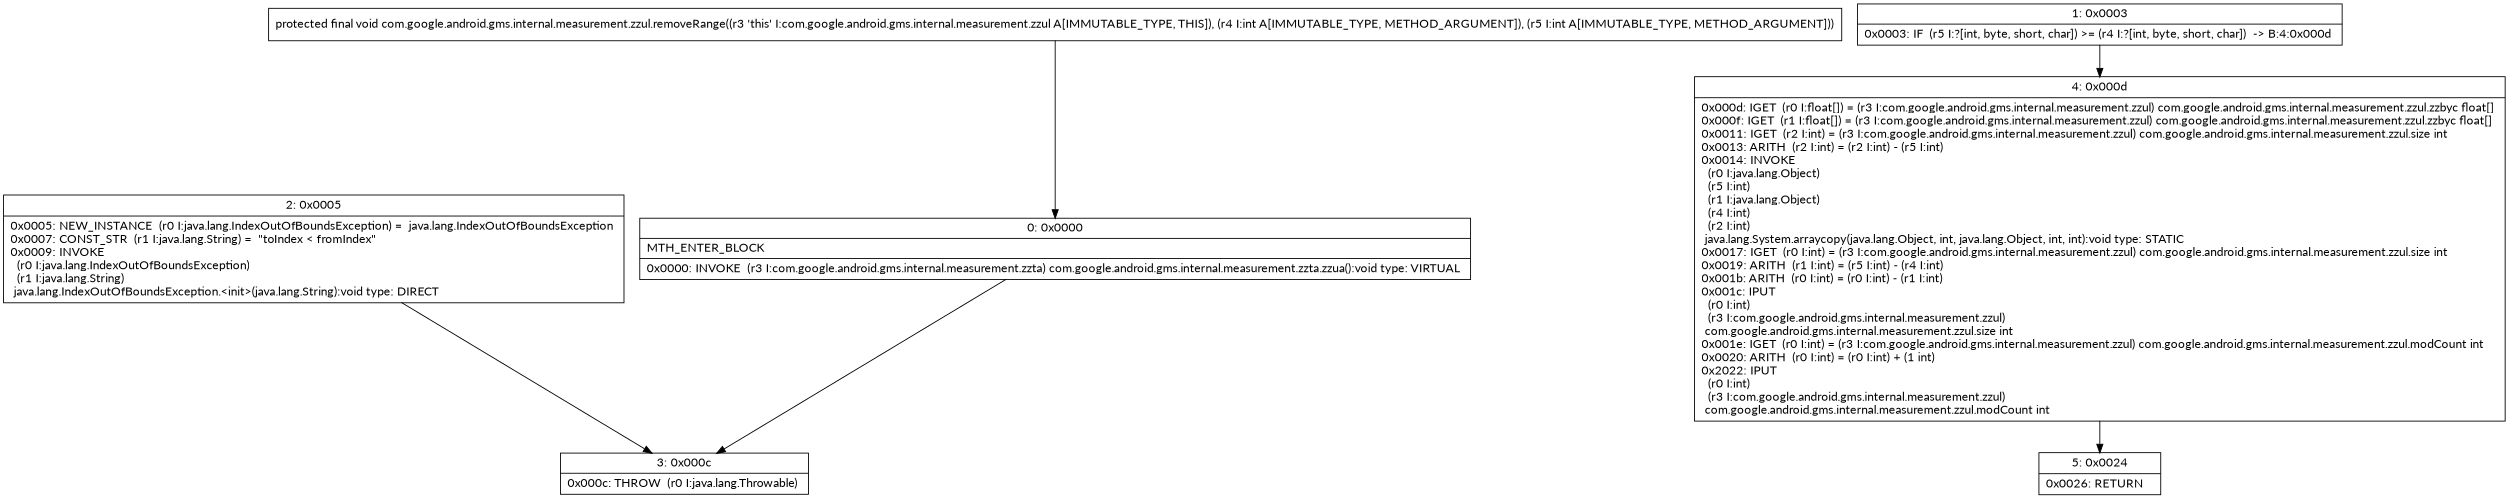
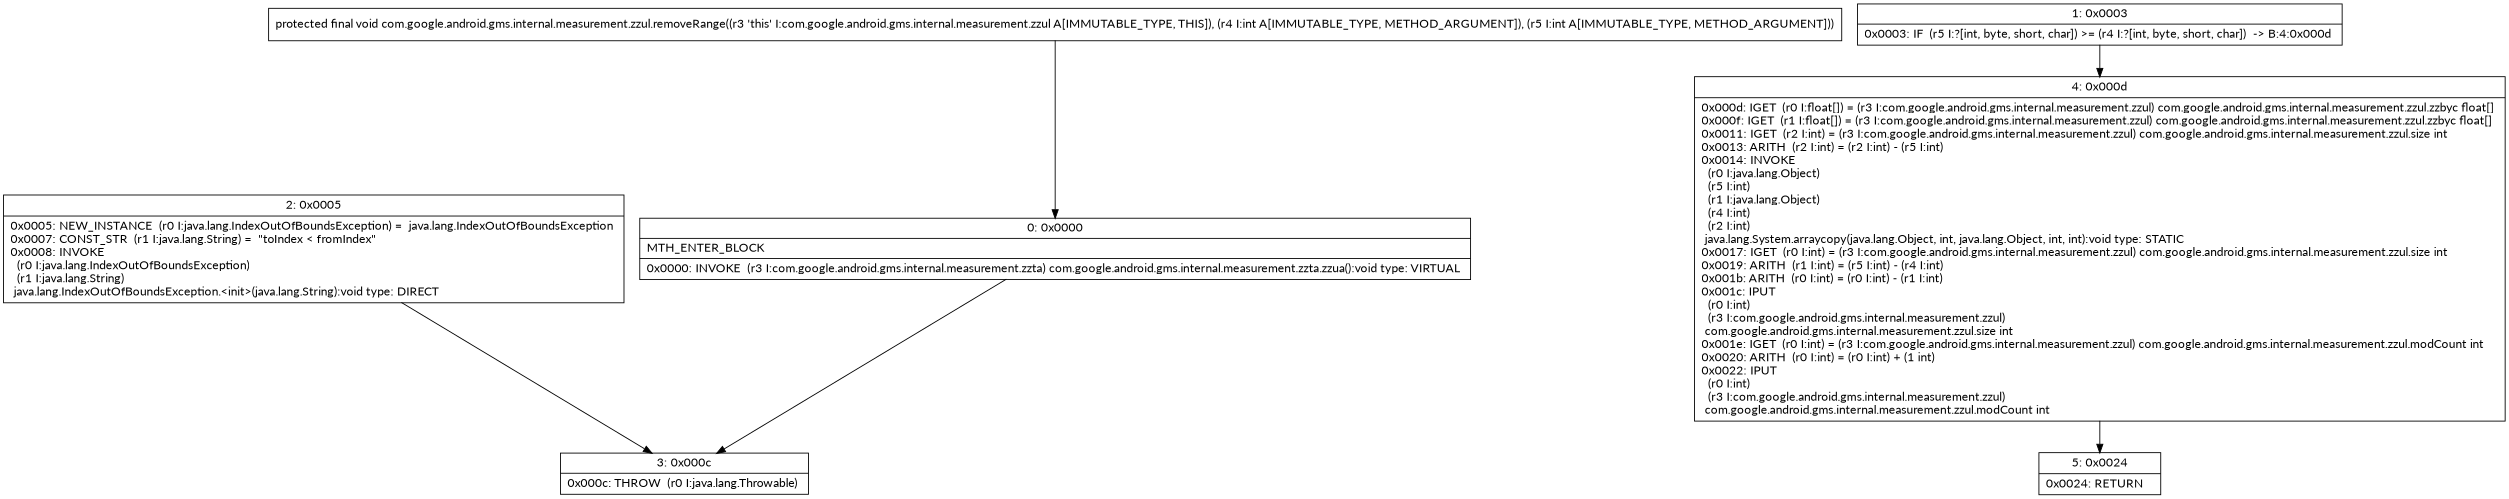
(61, 252) -> (61, 252)
(1743, 371) -> (1743, 371)
(2100, 484) -> (2100, 484)
